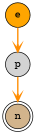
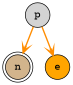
(18, 36) -> (46, 38)
